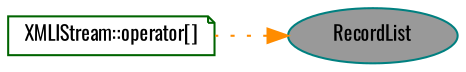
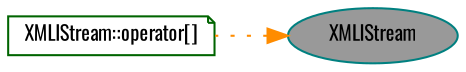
(373, 36) -> (373, 36)
